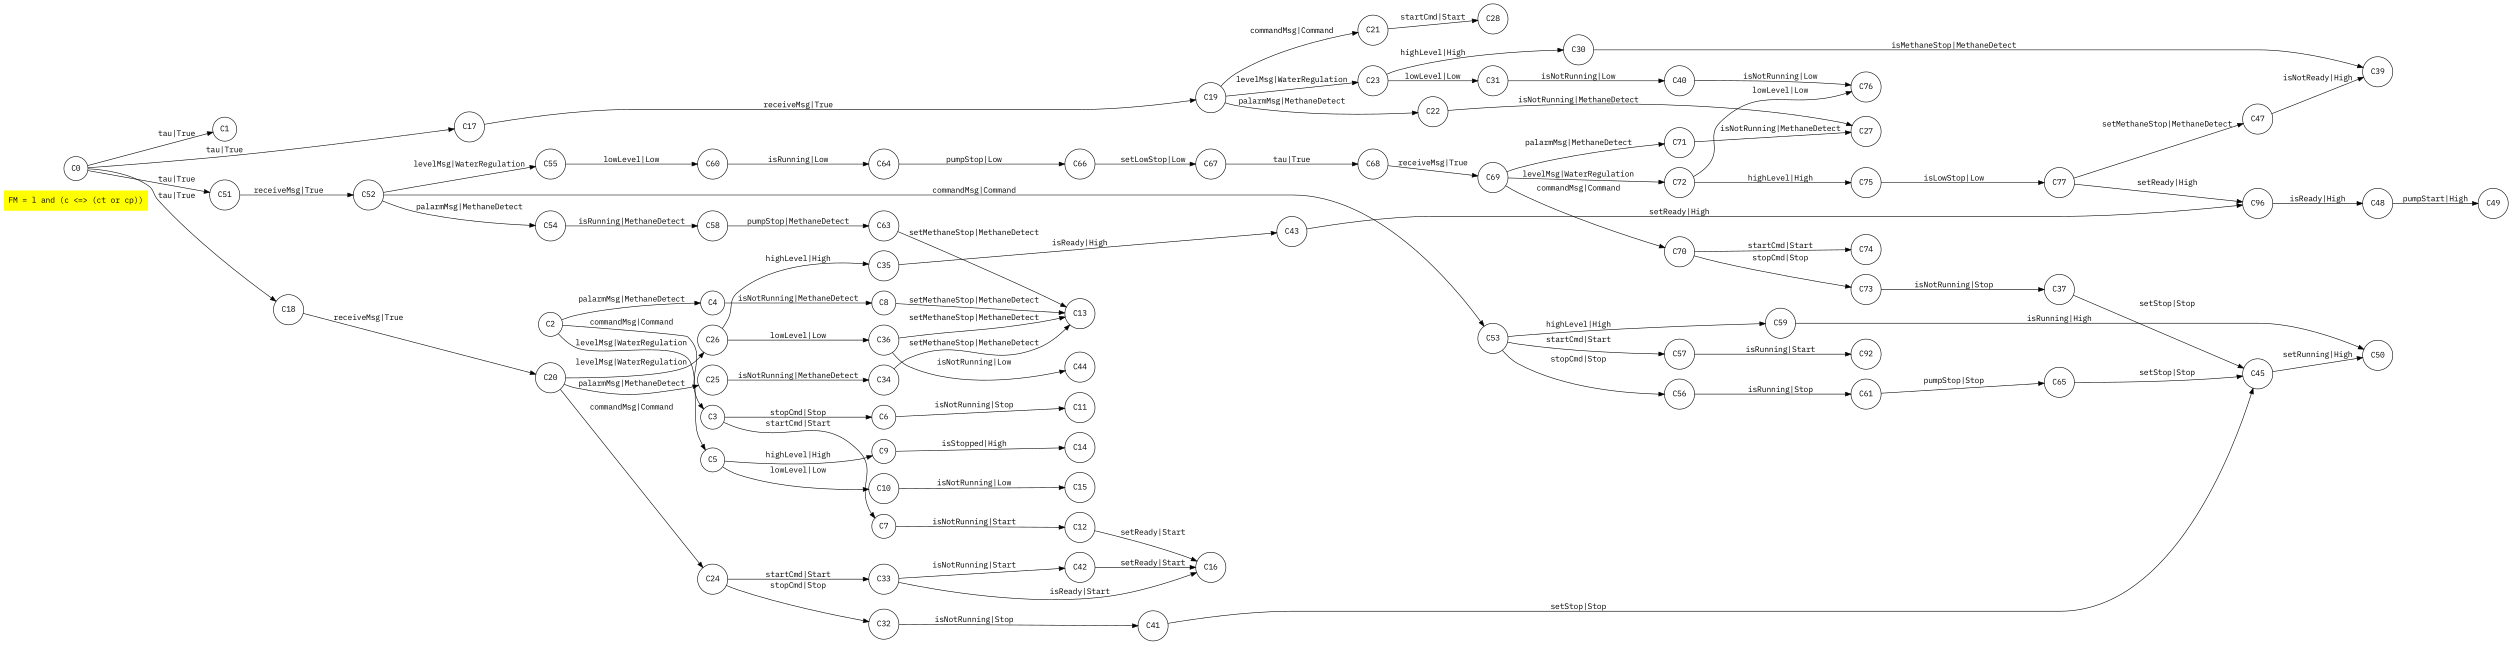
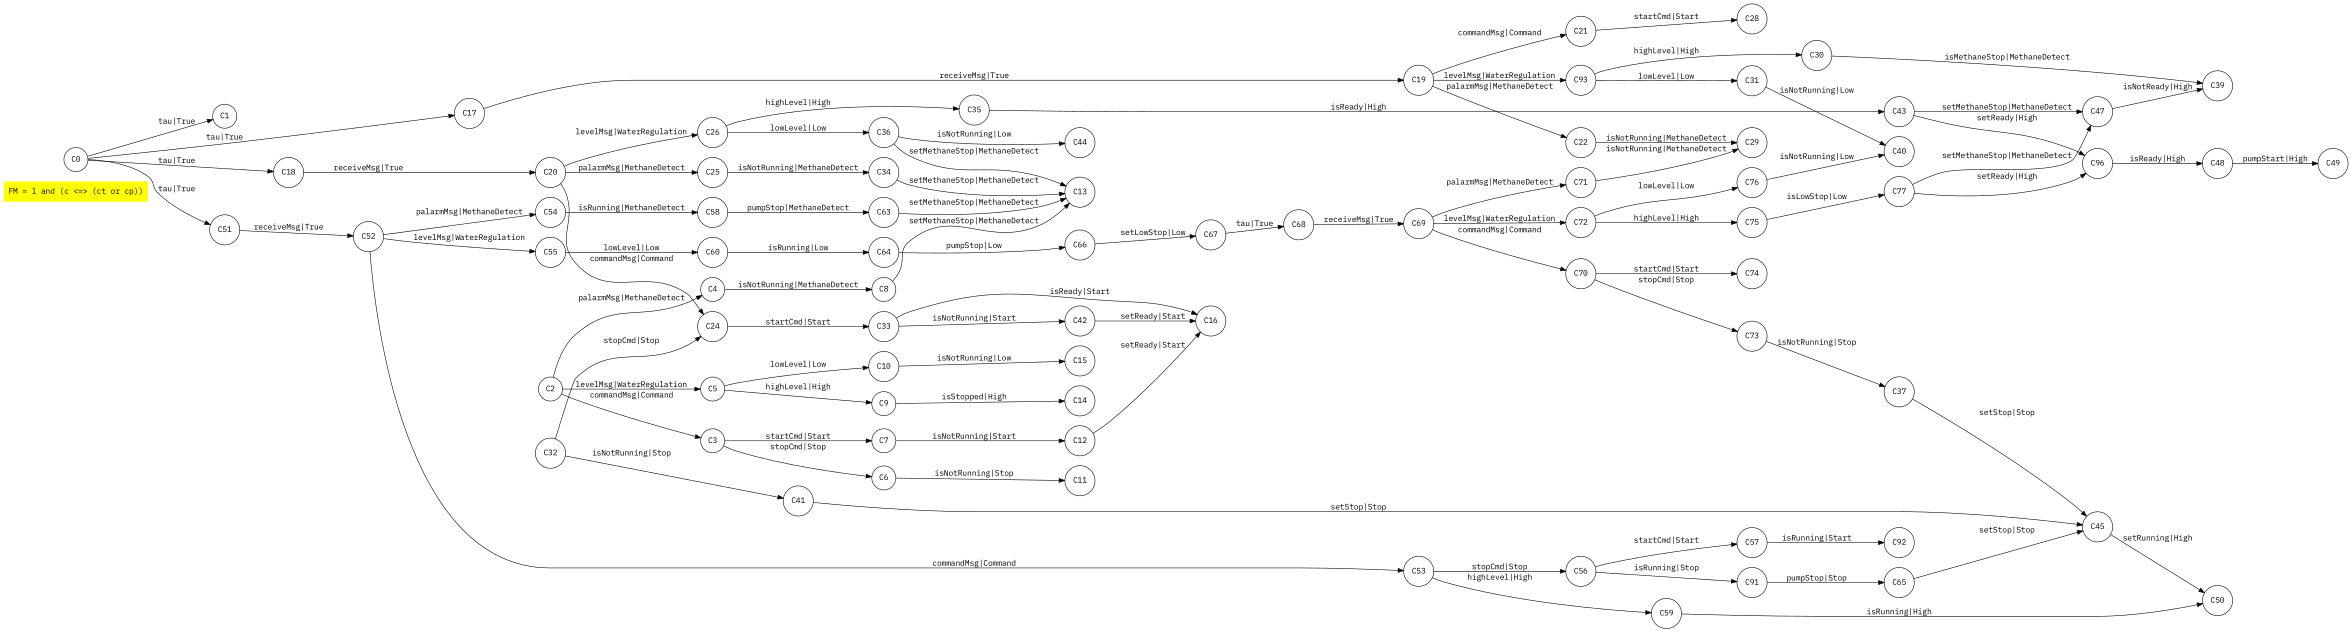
(1373, 81) -> (1581, 80)
(1770, 81) -> (1823, 168)
none -> (1995, 112)
(1866, 131) -> (1752, 143)
(1583, 351) -> (1663, 554)
(1866, 394) -> (1752, 583)
(794, 606) -> (603, 361)
